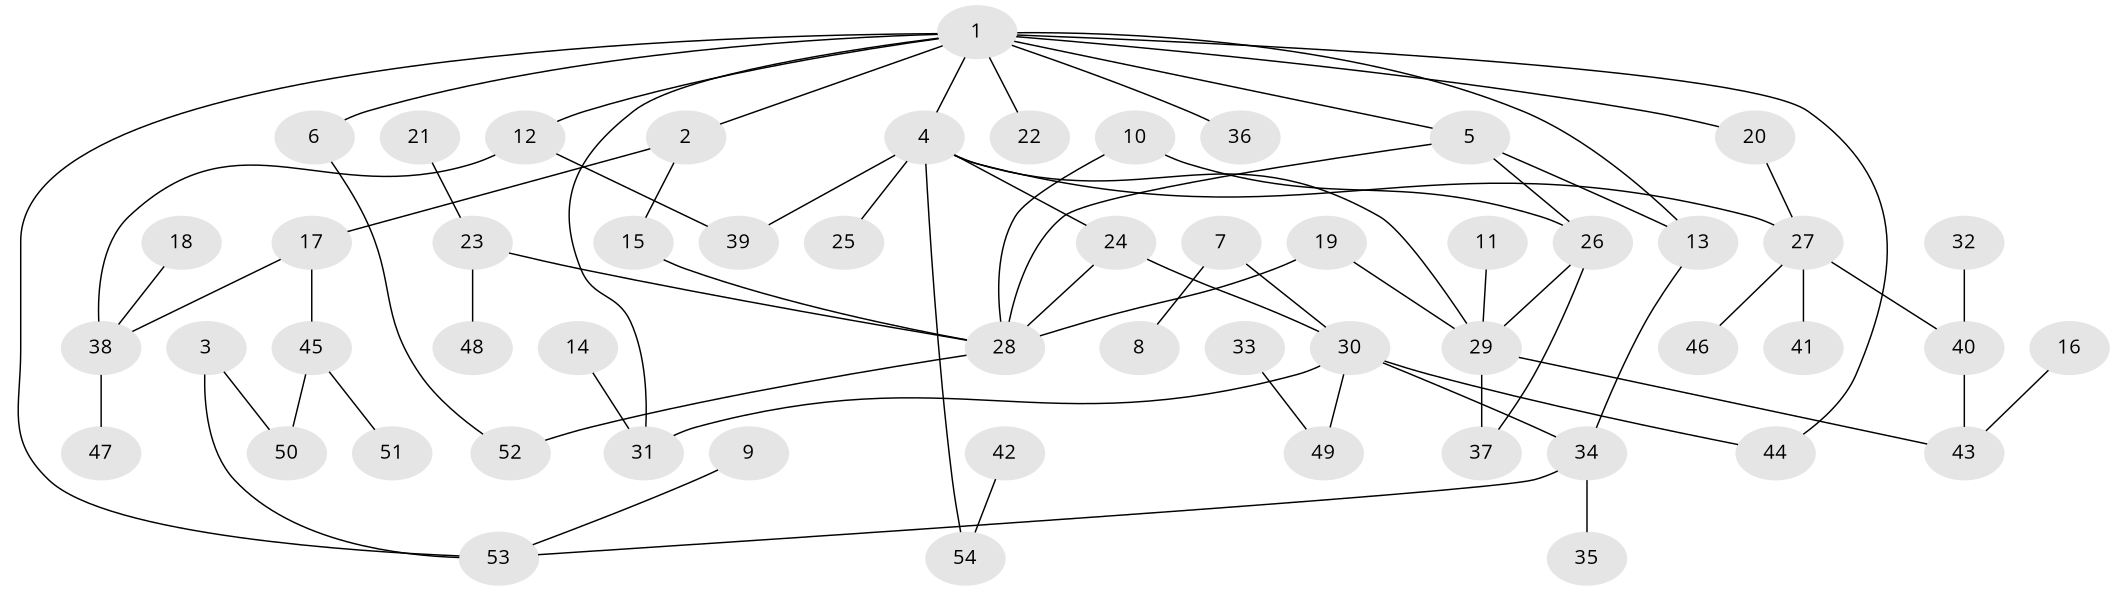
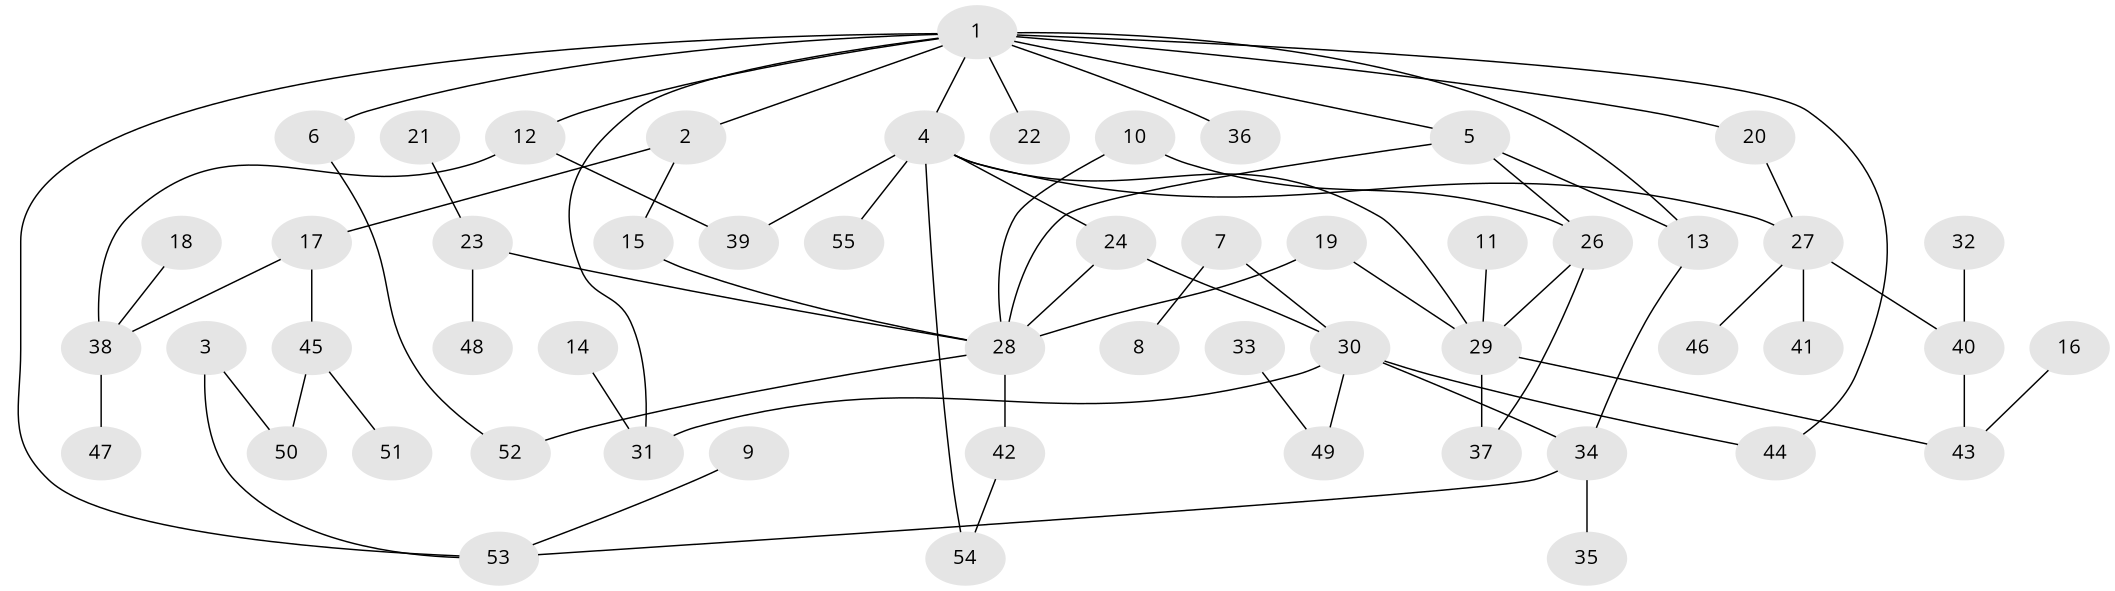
(844, 243) -> (844, 243)
none -> (1005, 392)
